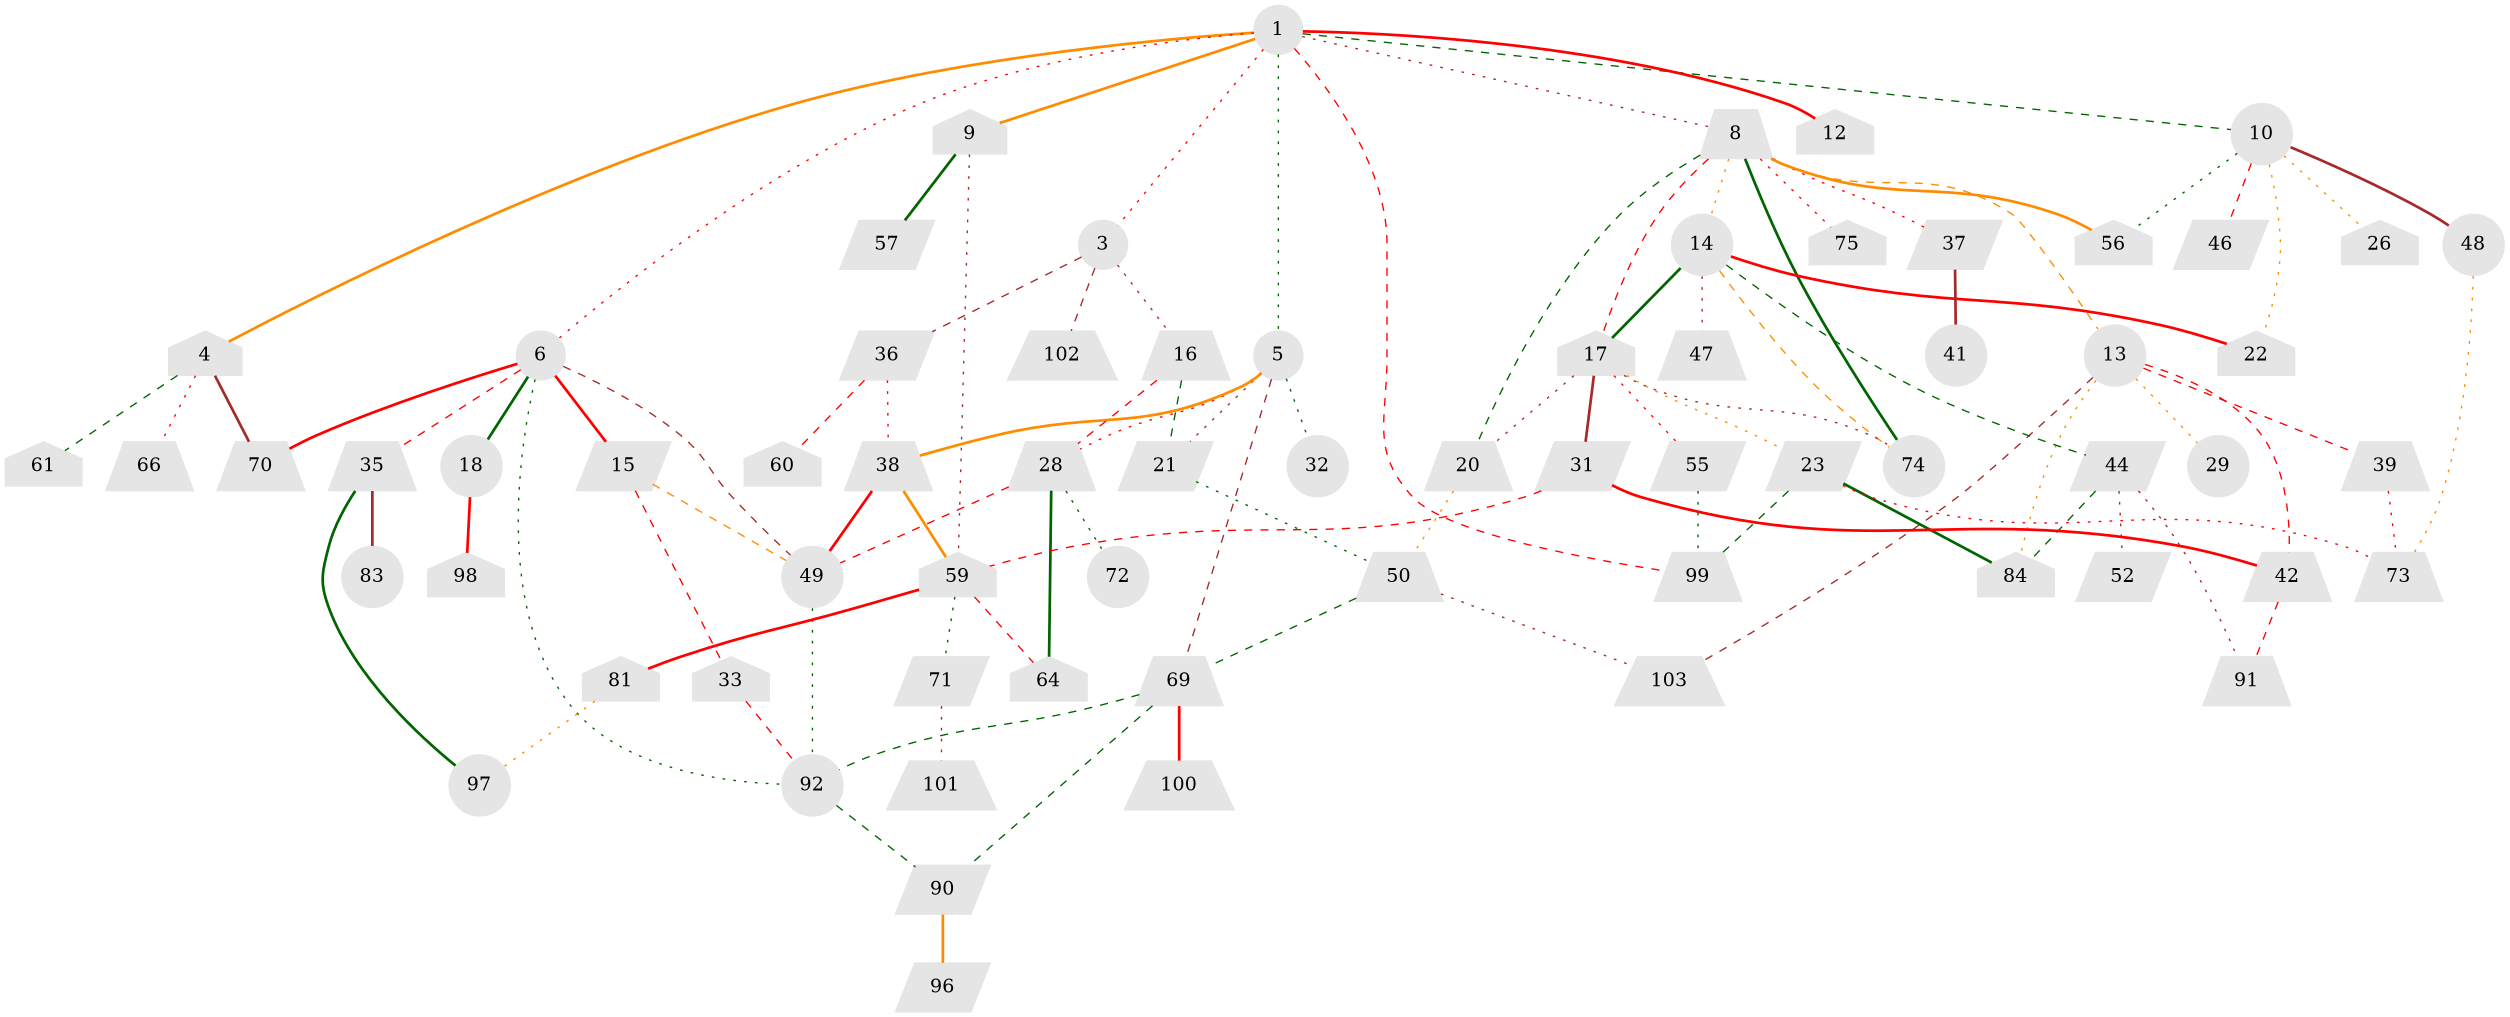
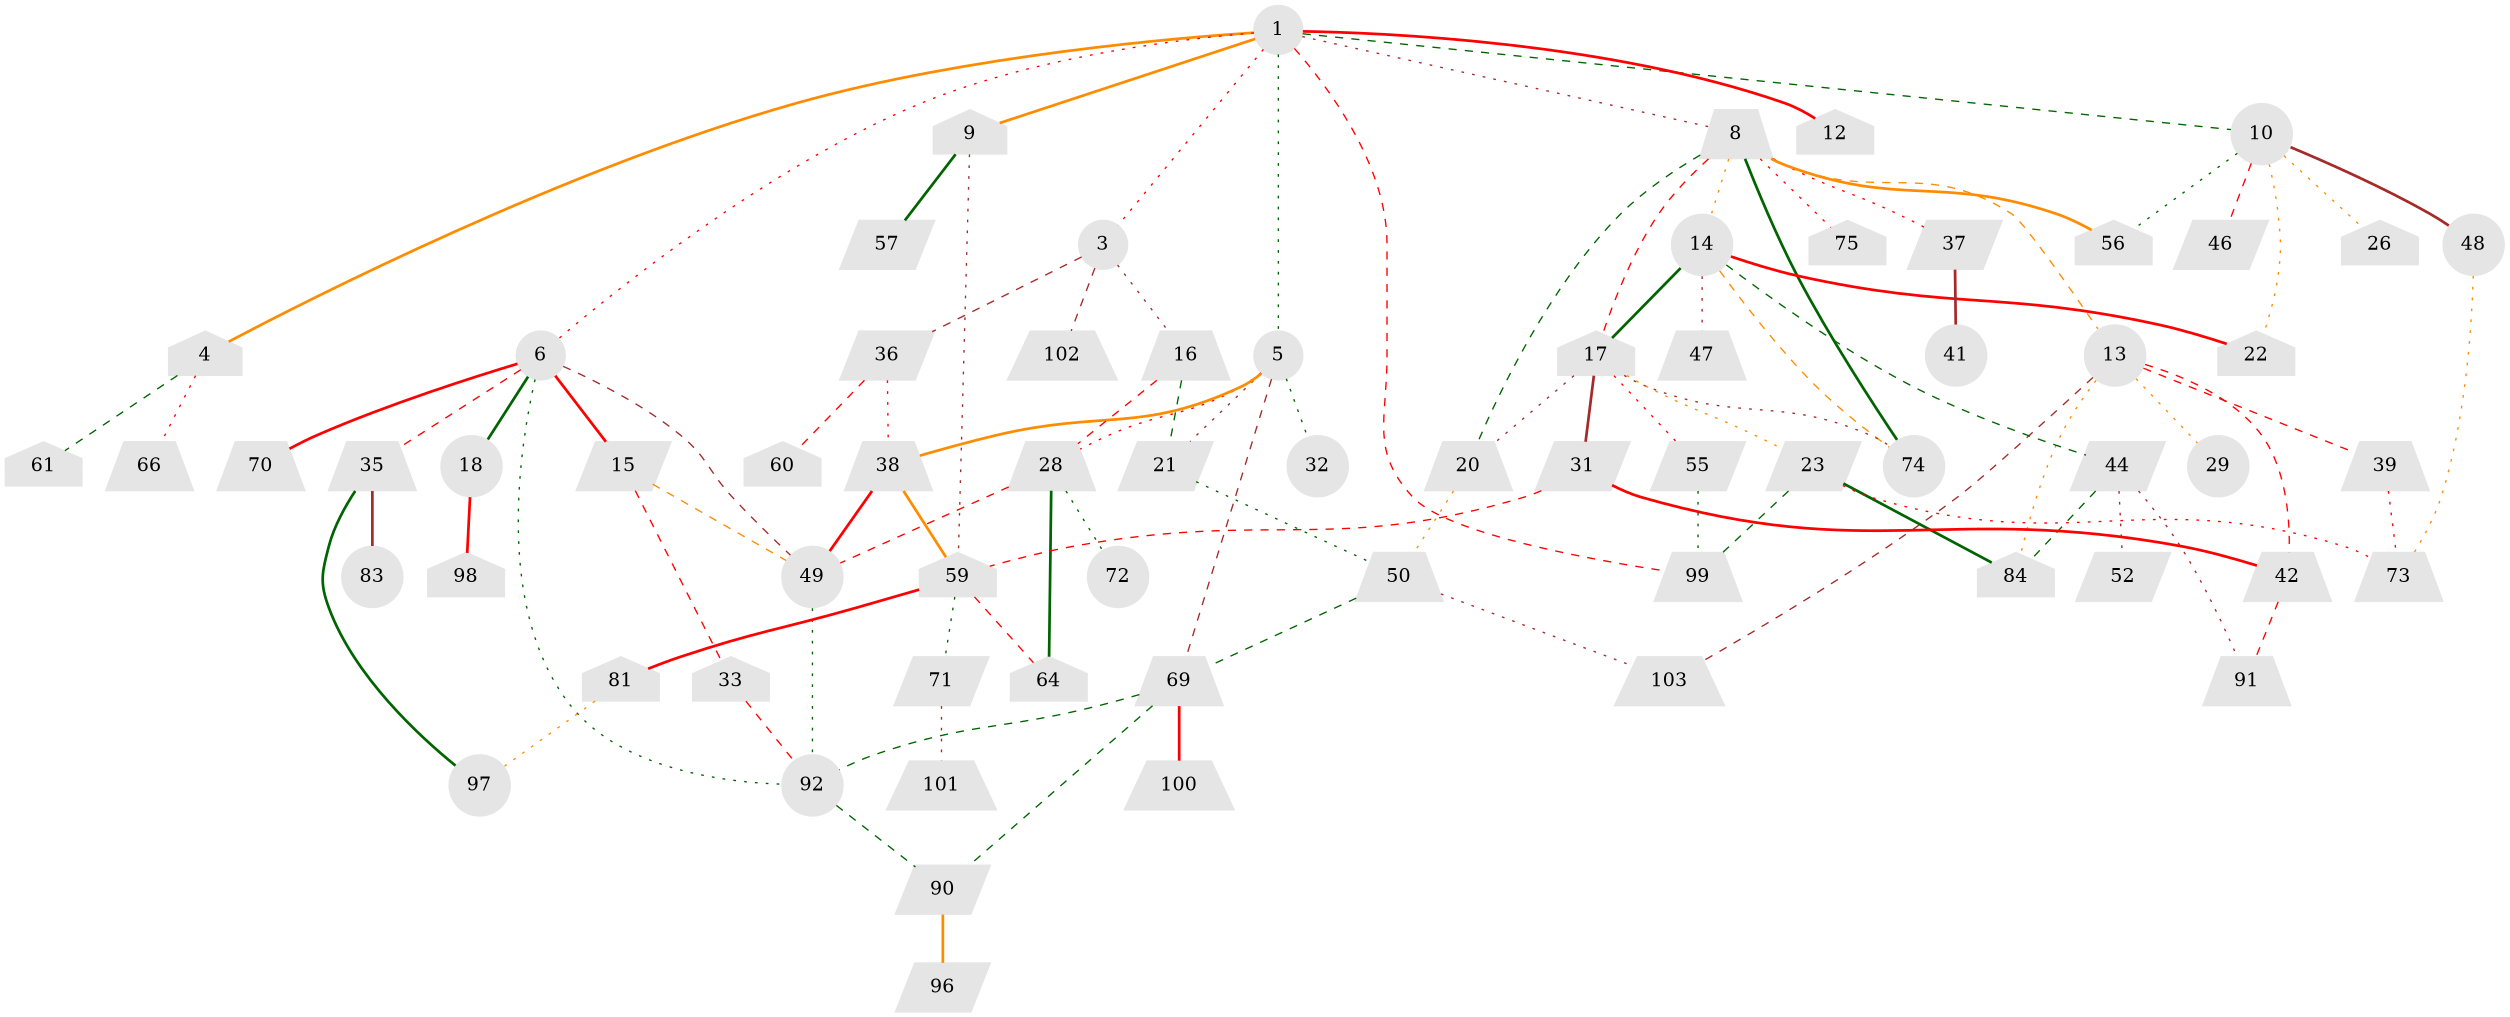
(232, 409) -> none
